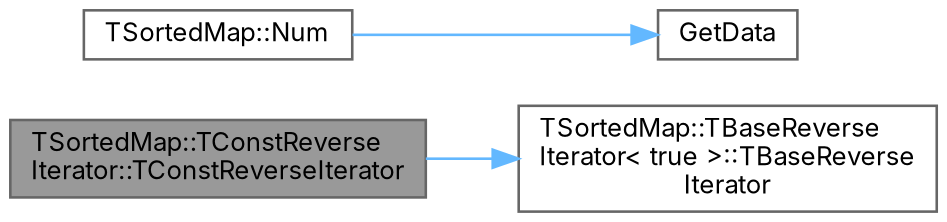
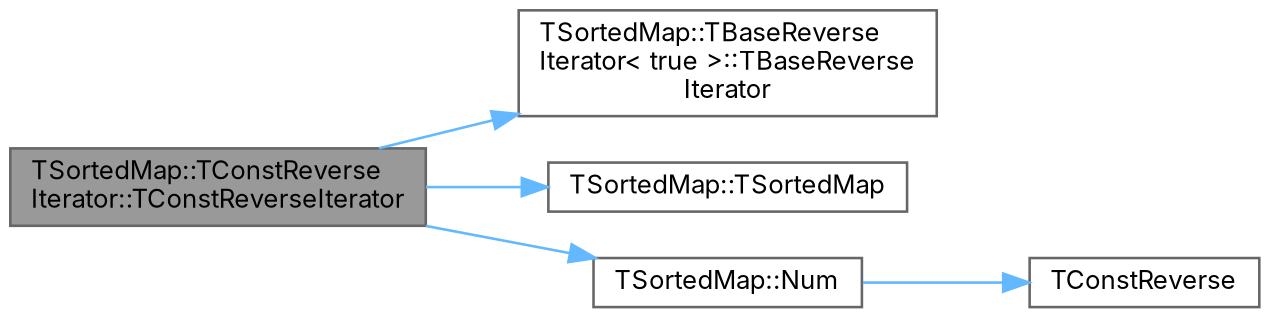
(728, 35) -> (1144, 283)
none -> (728, 187)
none -> (498, 240)
